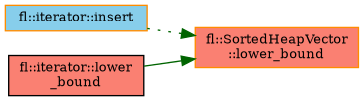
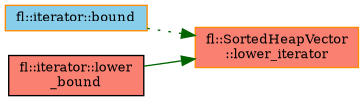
(76, 18) -> (76, 18)
(277, 47) -> (277, 47)
